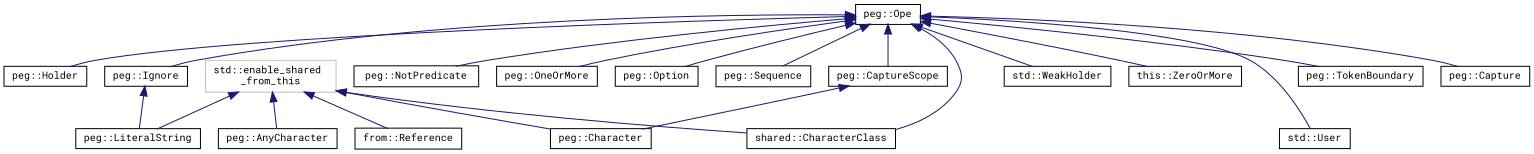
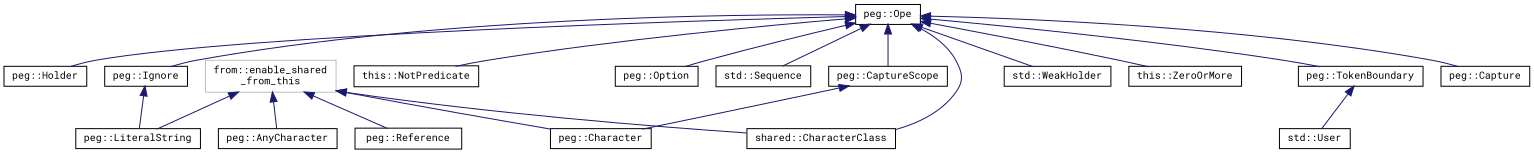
(1138, 33) -> (1335, 112)
(271, 76) -> (271, 76)
(416, 76) -> (416, 76)
(547, 76) -> none
(763, 76) -> (763, 76)
(408, 139) -> (408, 139)
